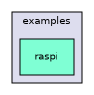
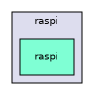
(47, 22) -> (47, 22)
